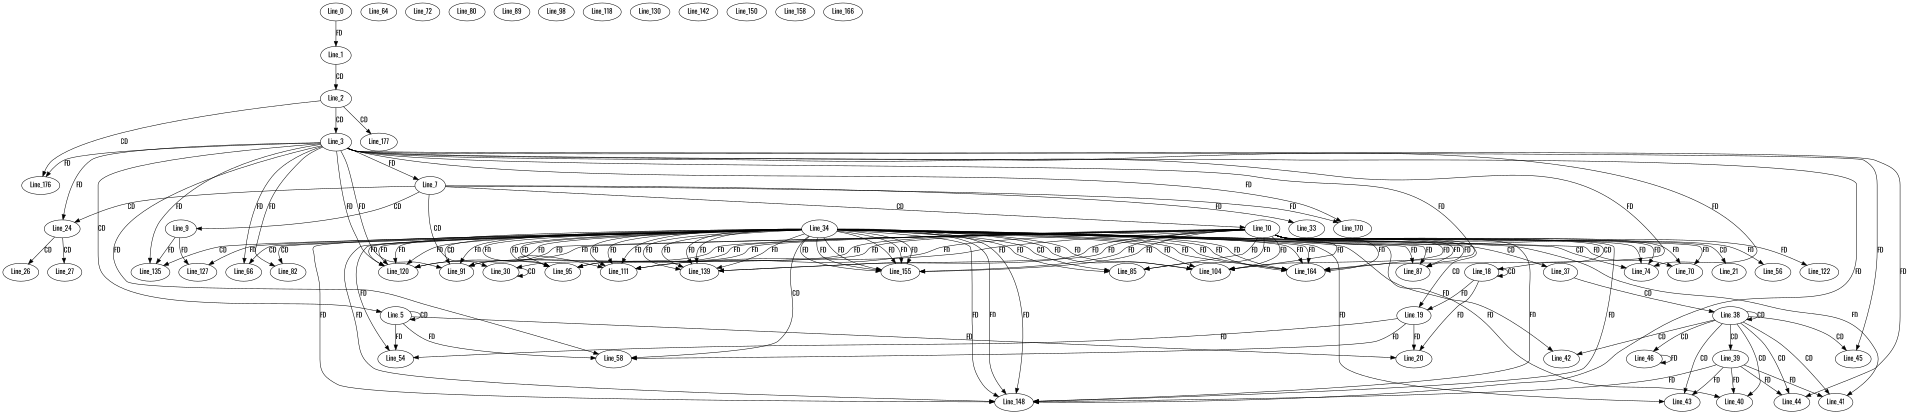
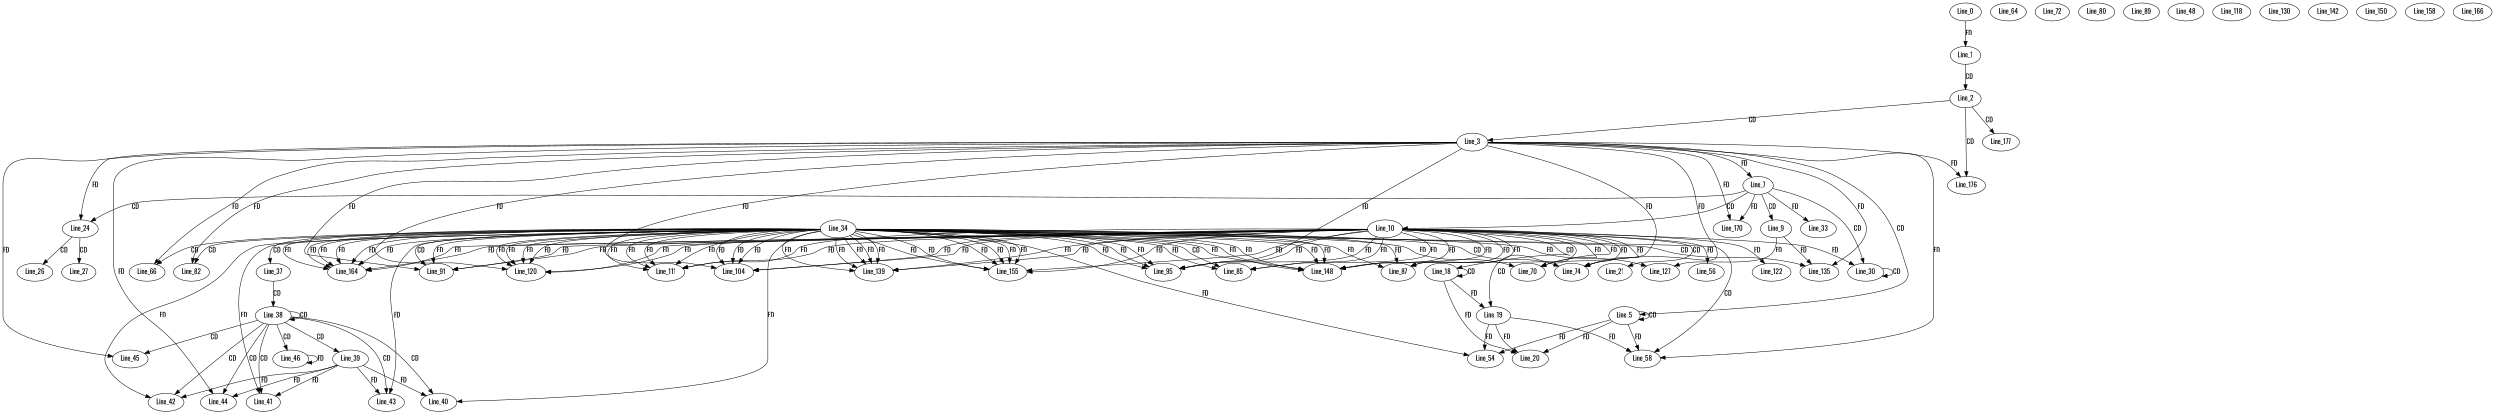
(556, 12) -> (2186, 12)
(1230, 166) -> (1328, 223)
(1413, 395) -> (265, 376)
